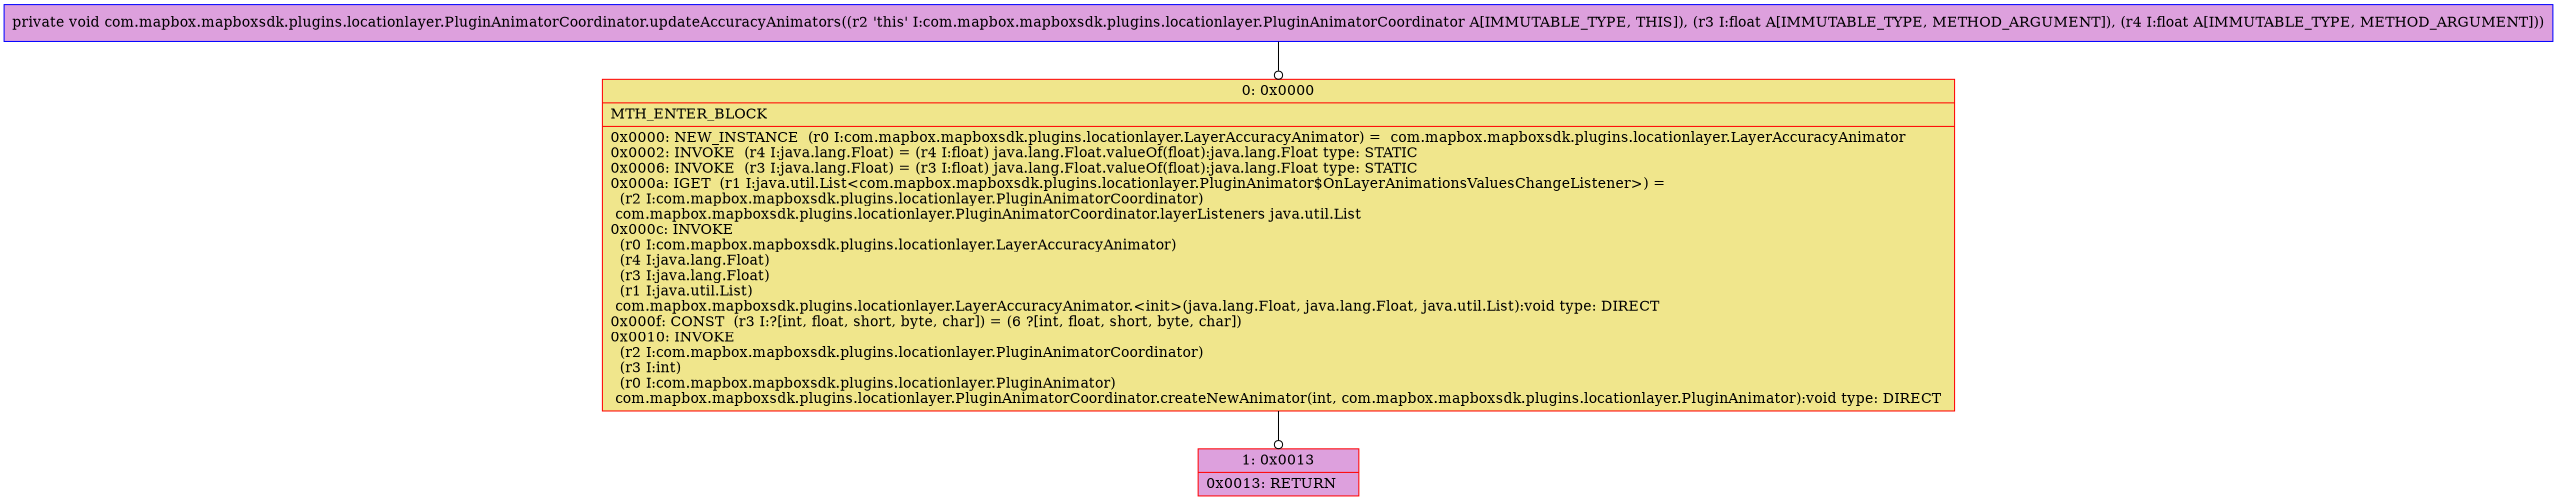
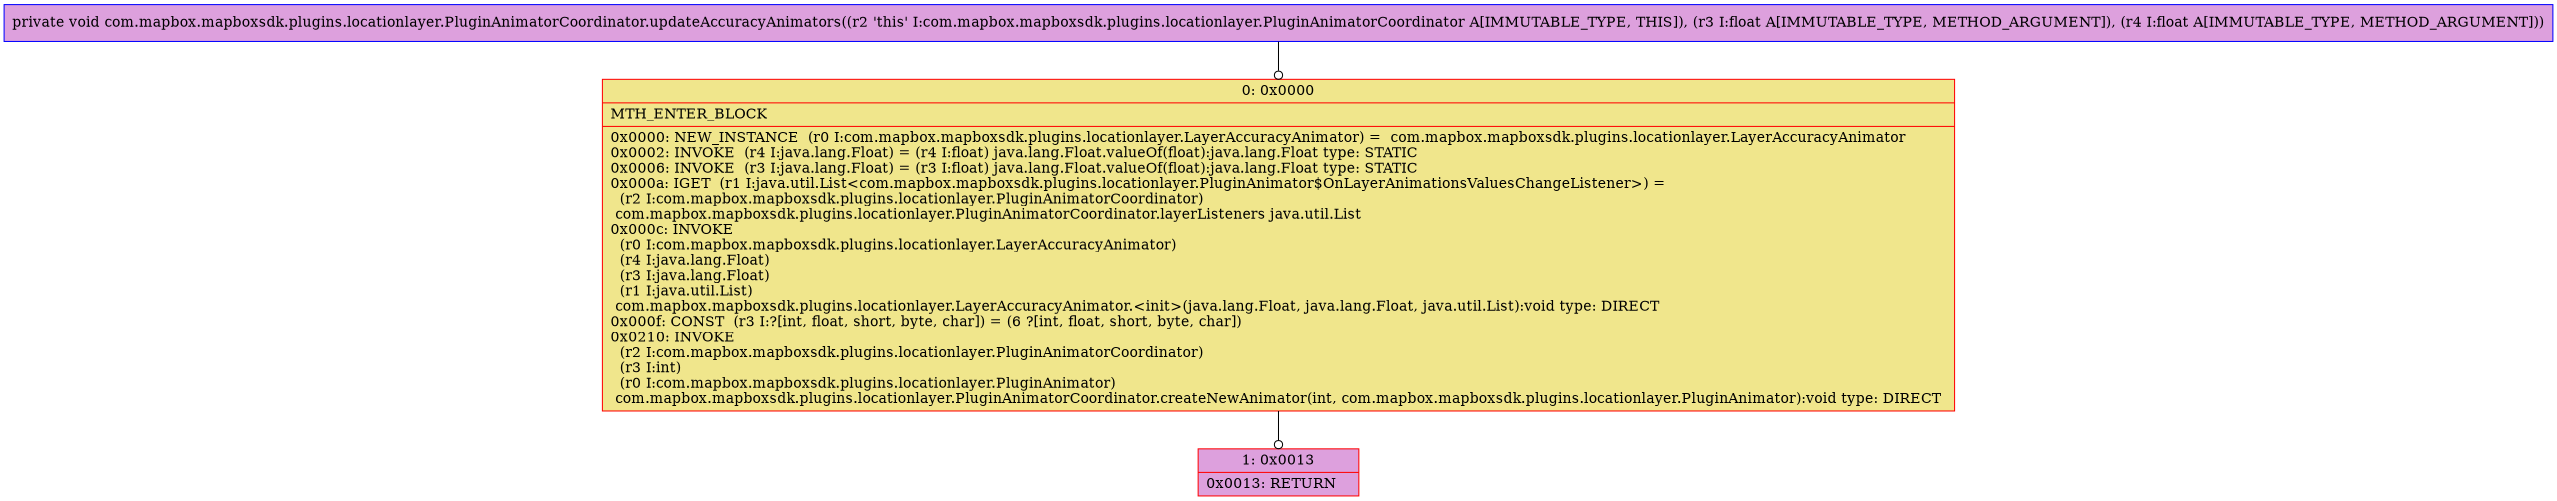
(678, 337) -> (678, 337)
